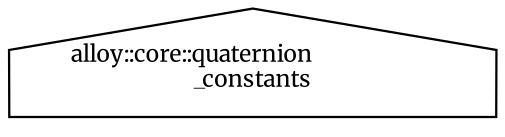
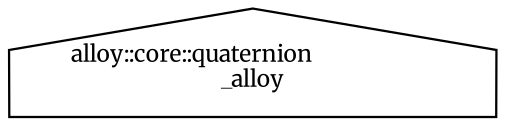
(253, 69) -> (253, 69)
